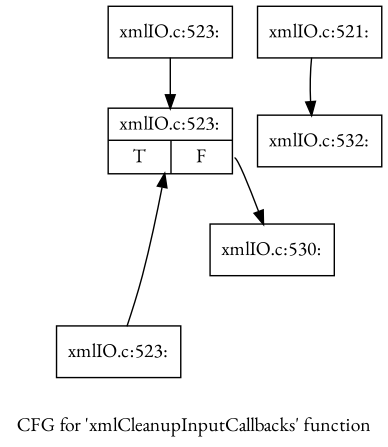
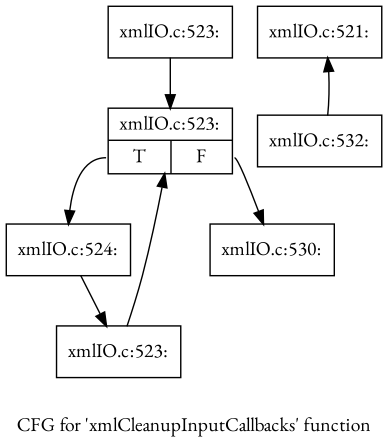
(310, 80) -> (329, 94)
none -> (68, 250)
